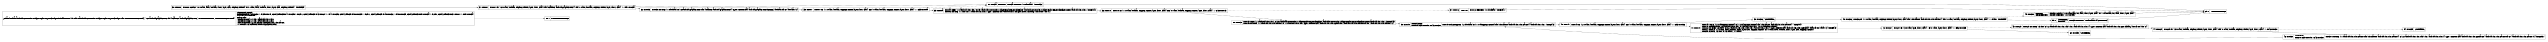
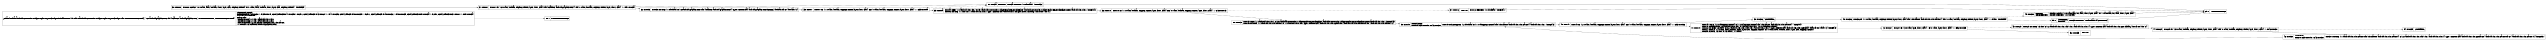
(2085, 33) -> (2085, 33)
